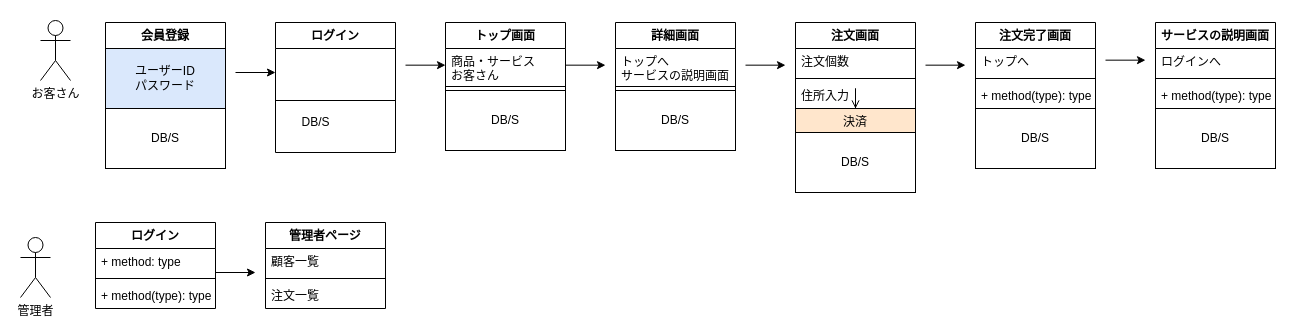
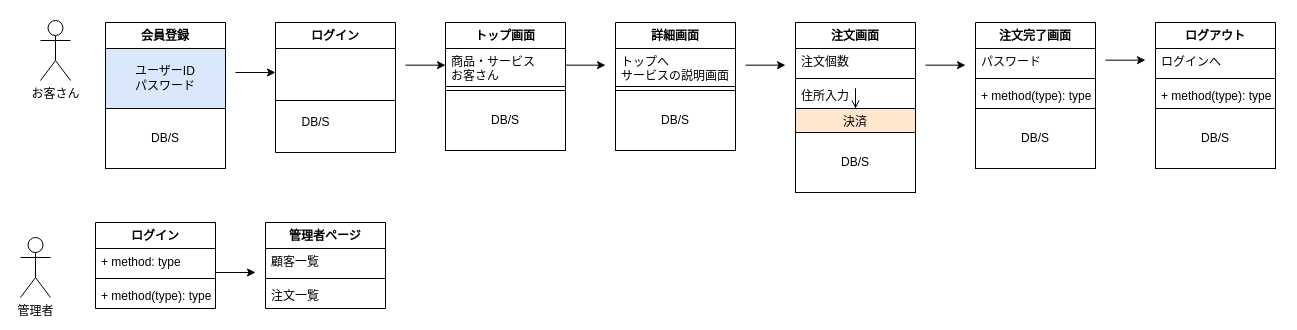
(1215, 36) -> (1215, 36)
(1005, 62) -> (1011, 62)
